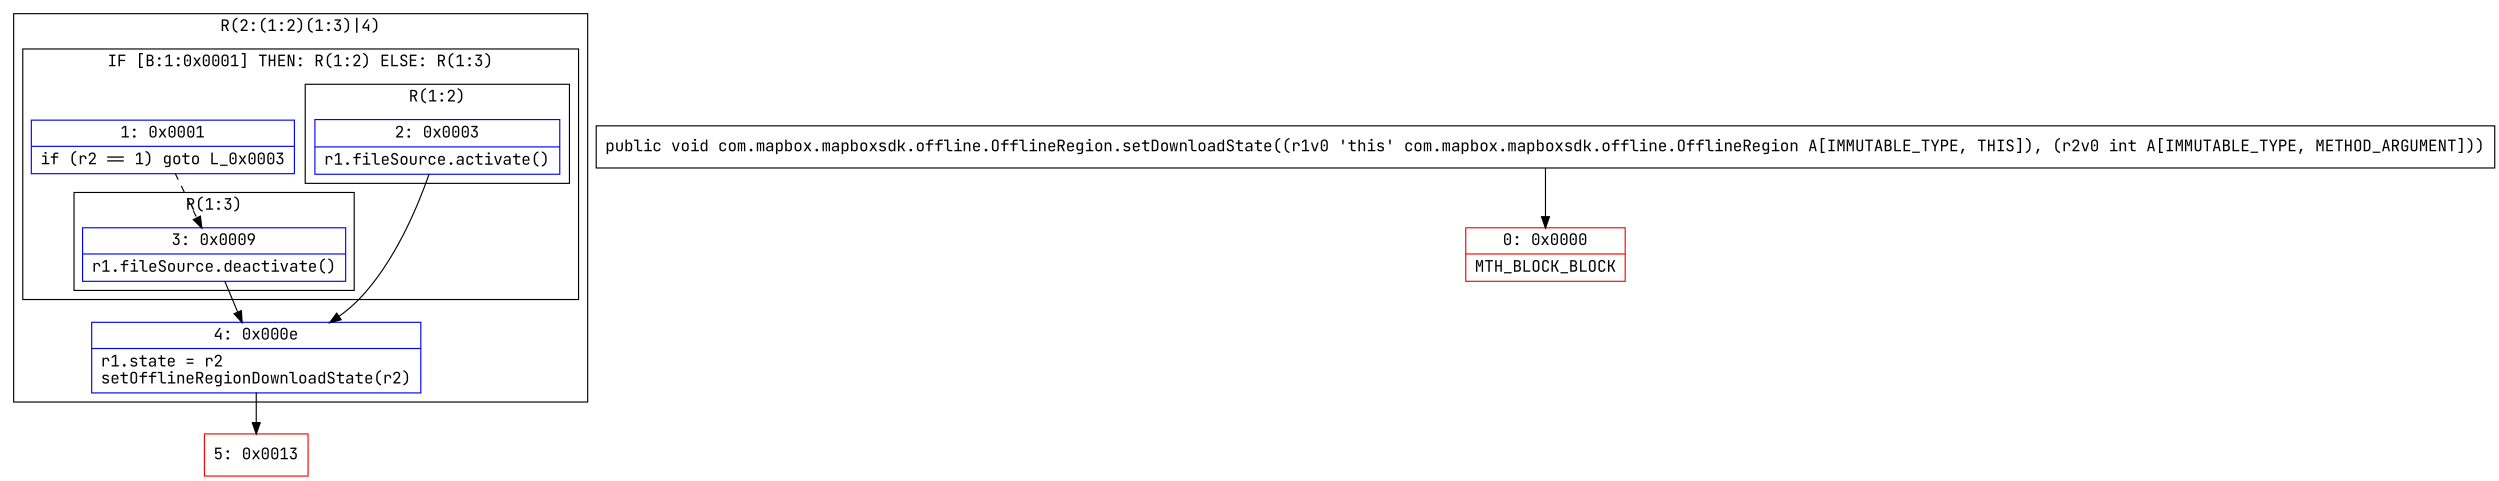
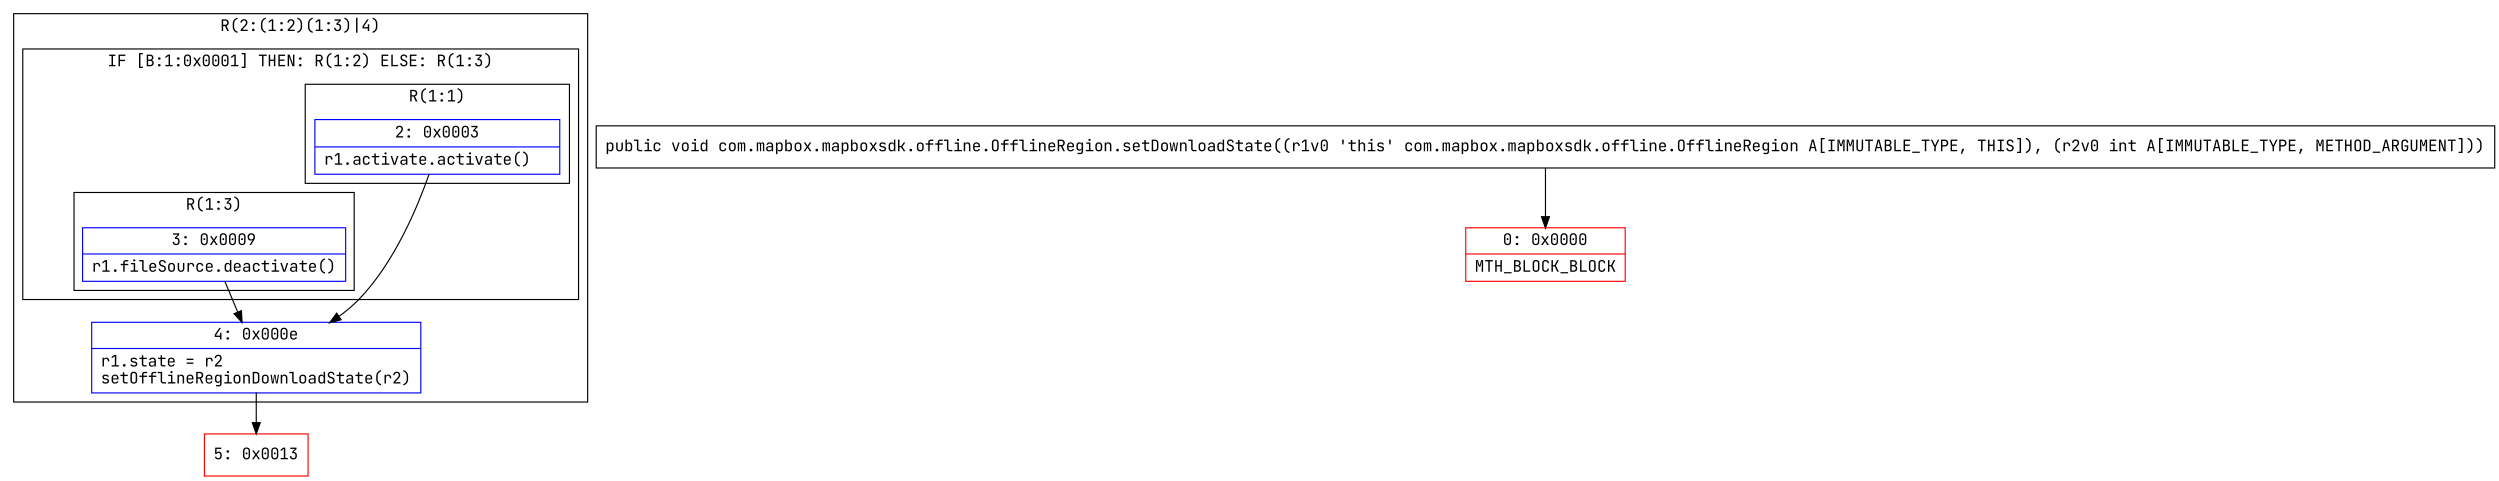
(437, 97) -> (437, 97)
(163, 147) -> none
(437, 160) -> (428, 160)
